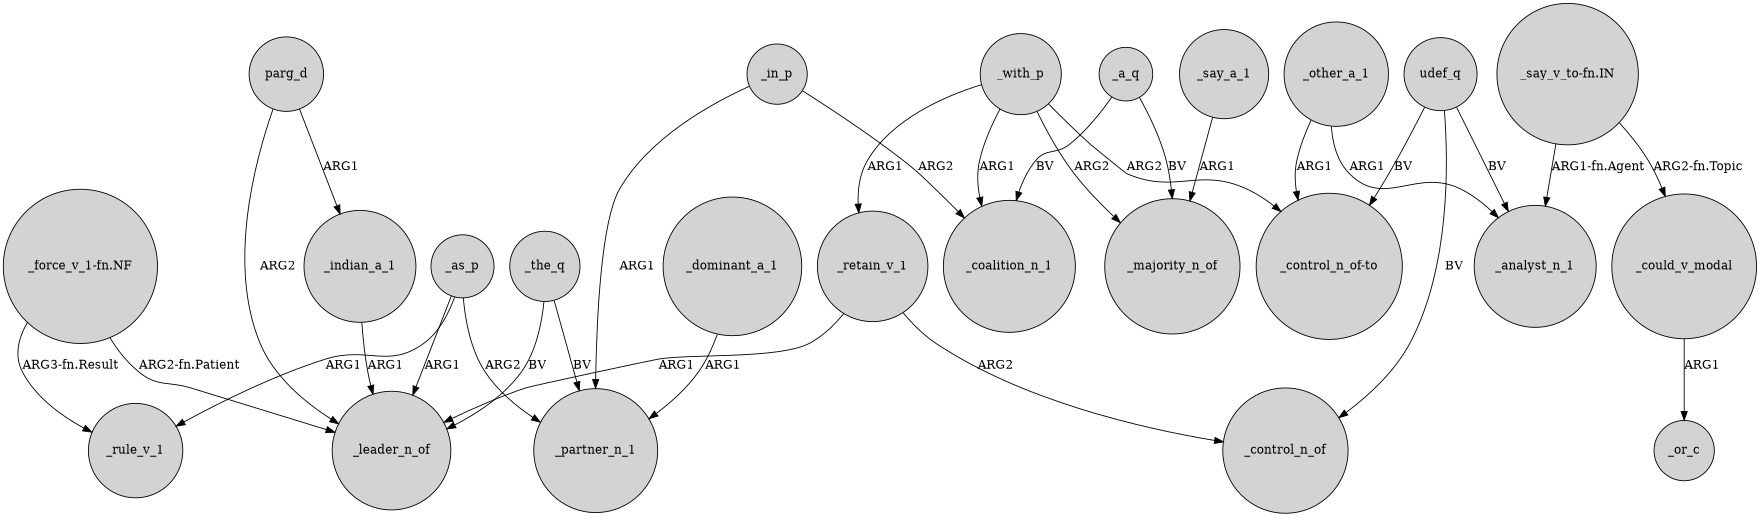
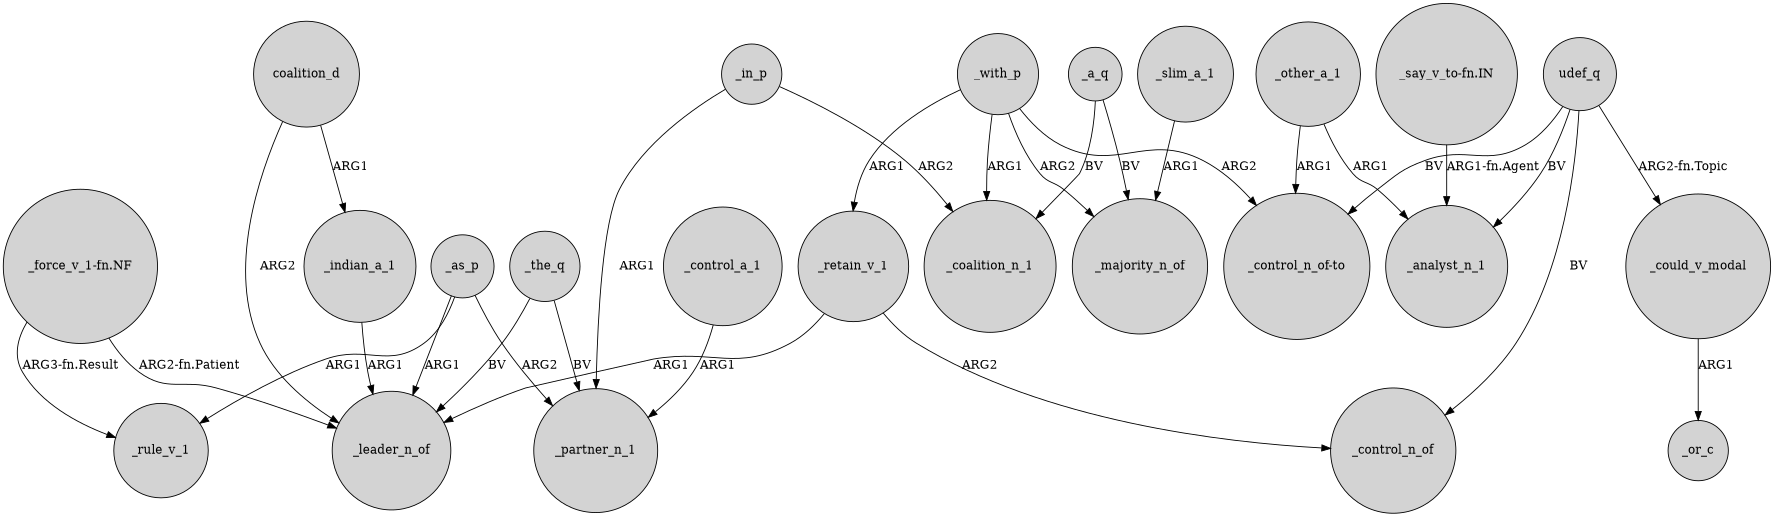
(286, 74) -> (307, 74)
(1224, 74) -> (1185, 74)
(1644, 153) -> (1627, 151)
(732, 266) -> (723, 266)
